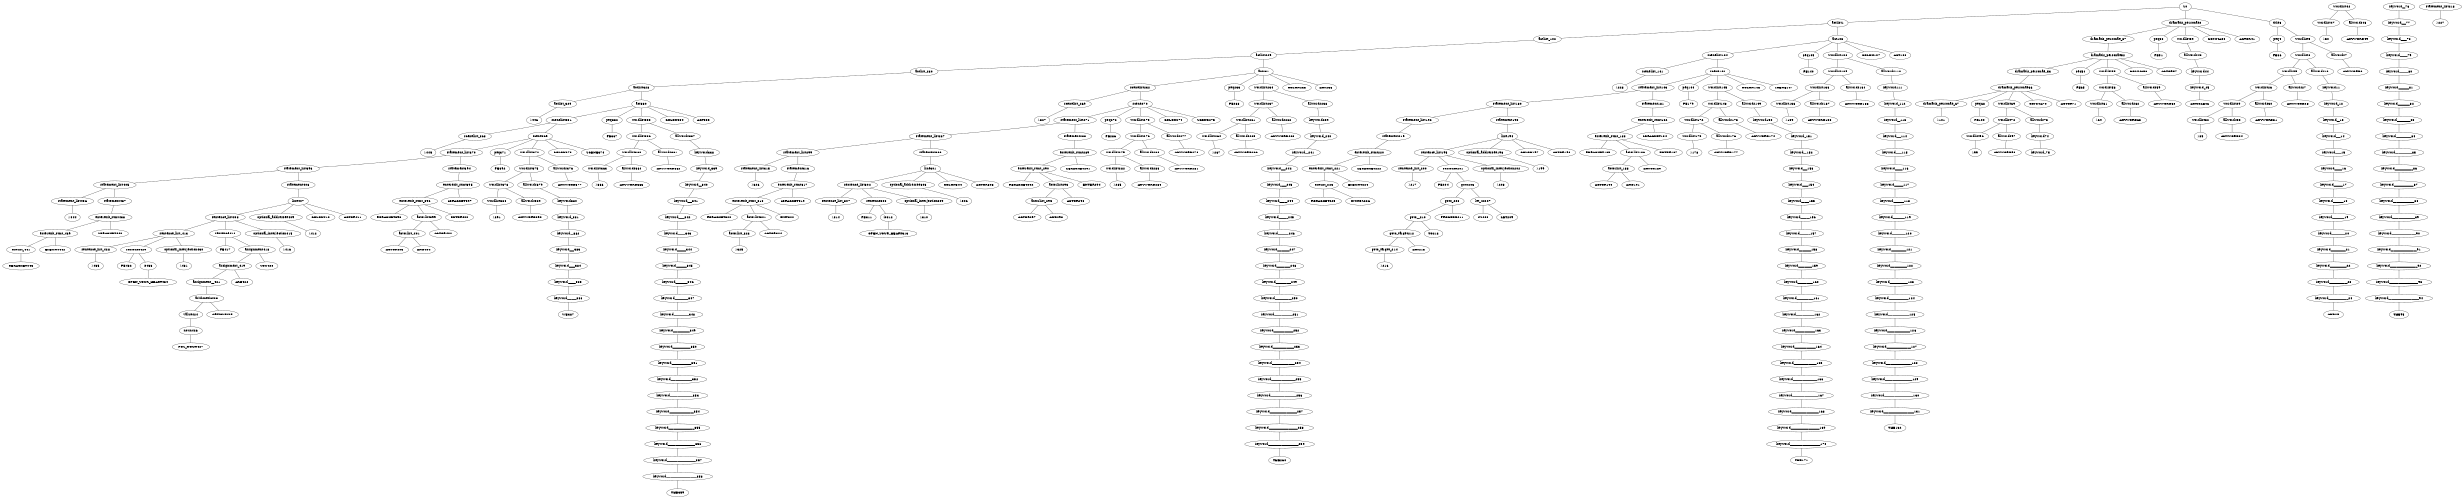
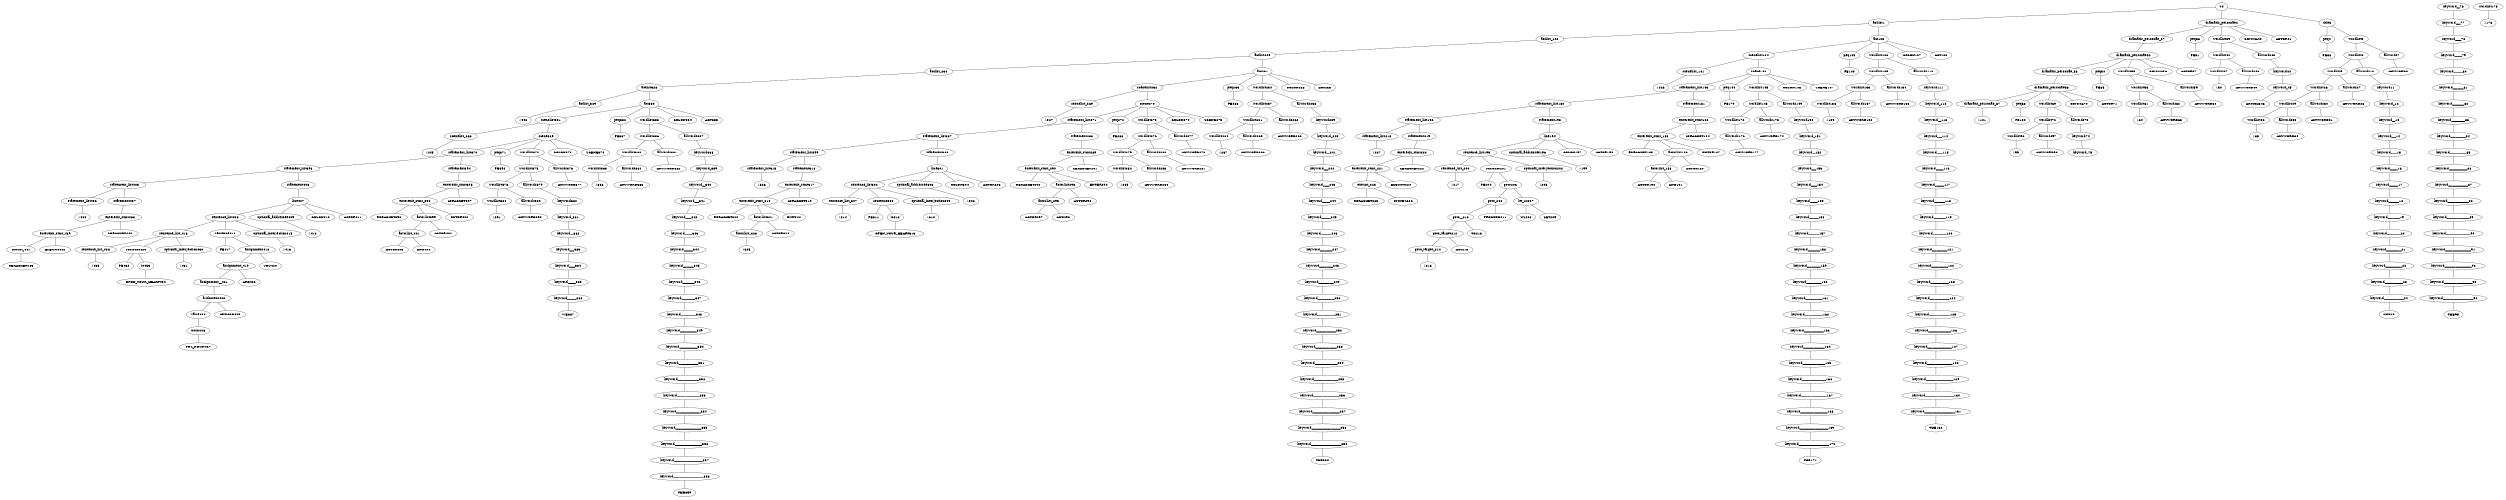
none -> (2222, 47)
none -> (1398, 128)
(1693, 128) -> none
